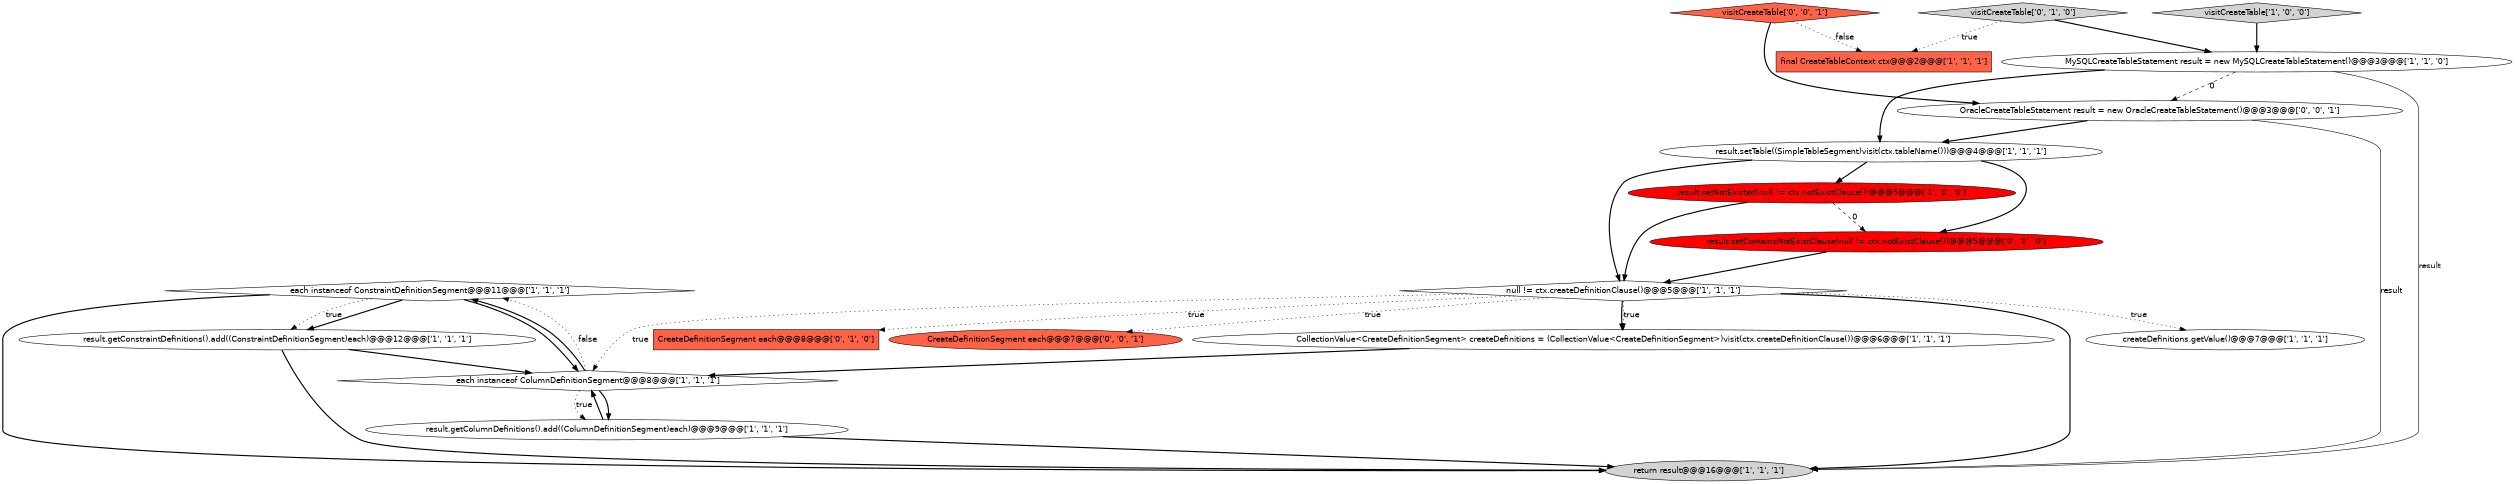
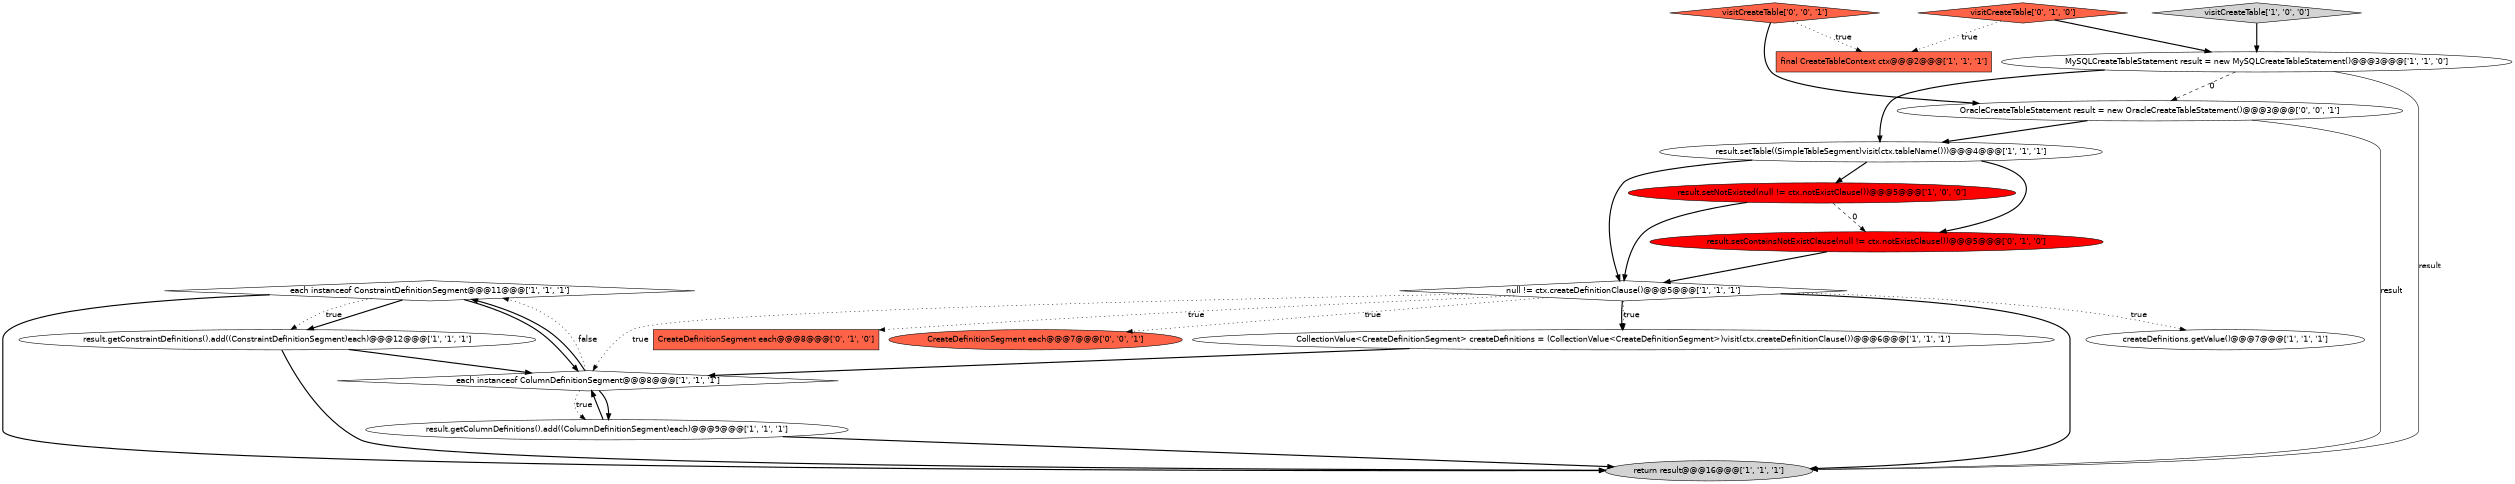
(2023, 13) -> (2023, 13)
(1845, 37) -> (1844, 37)
